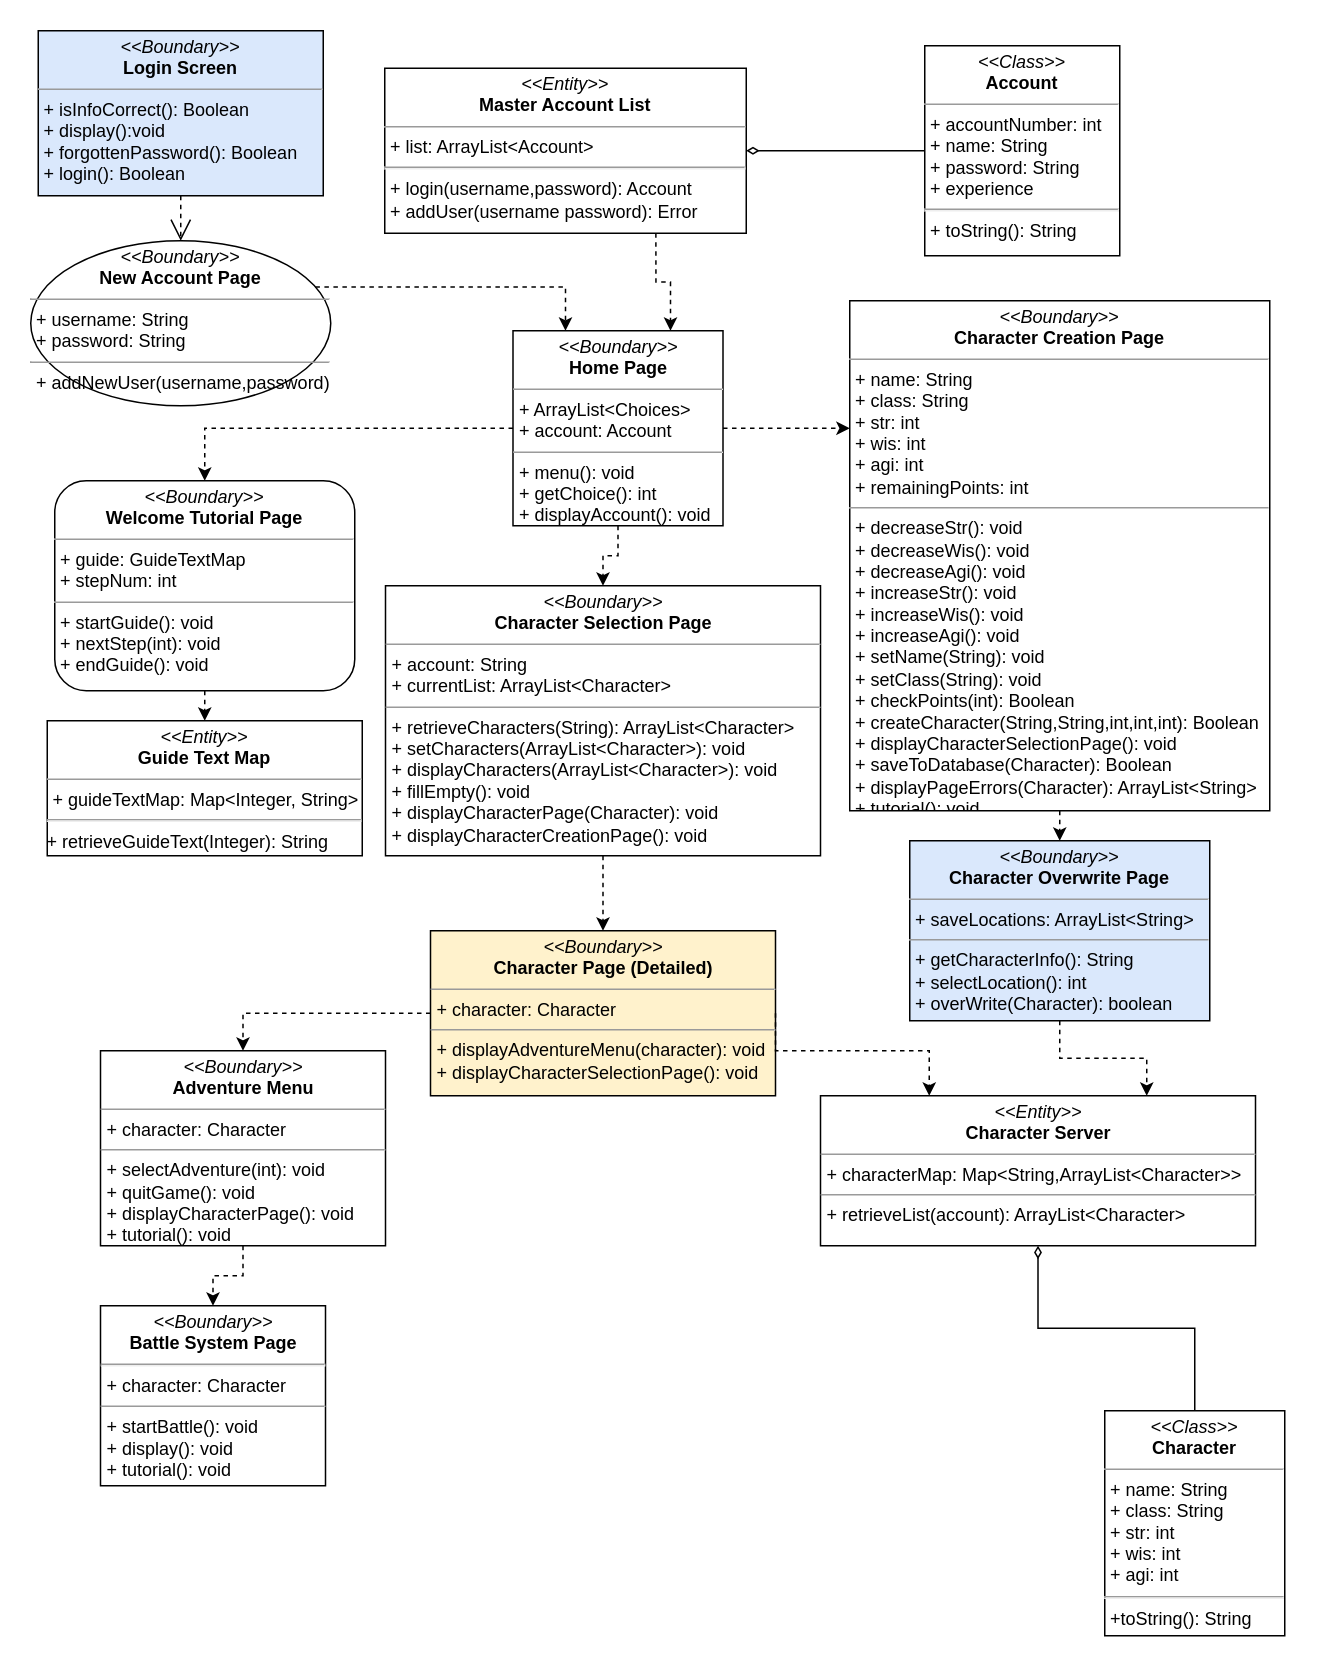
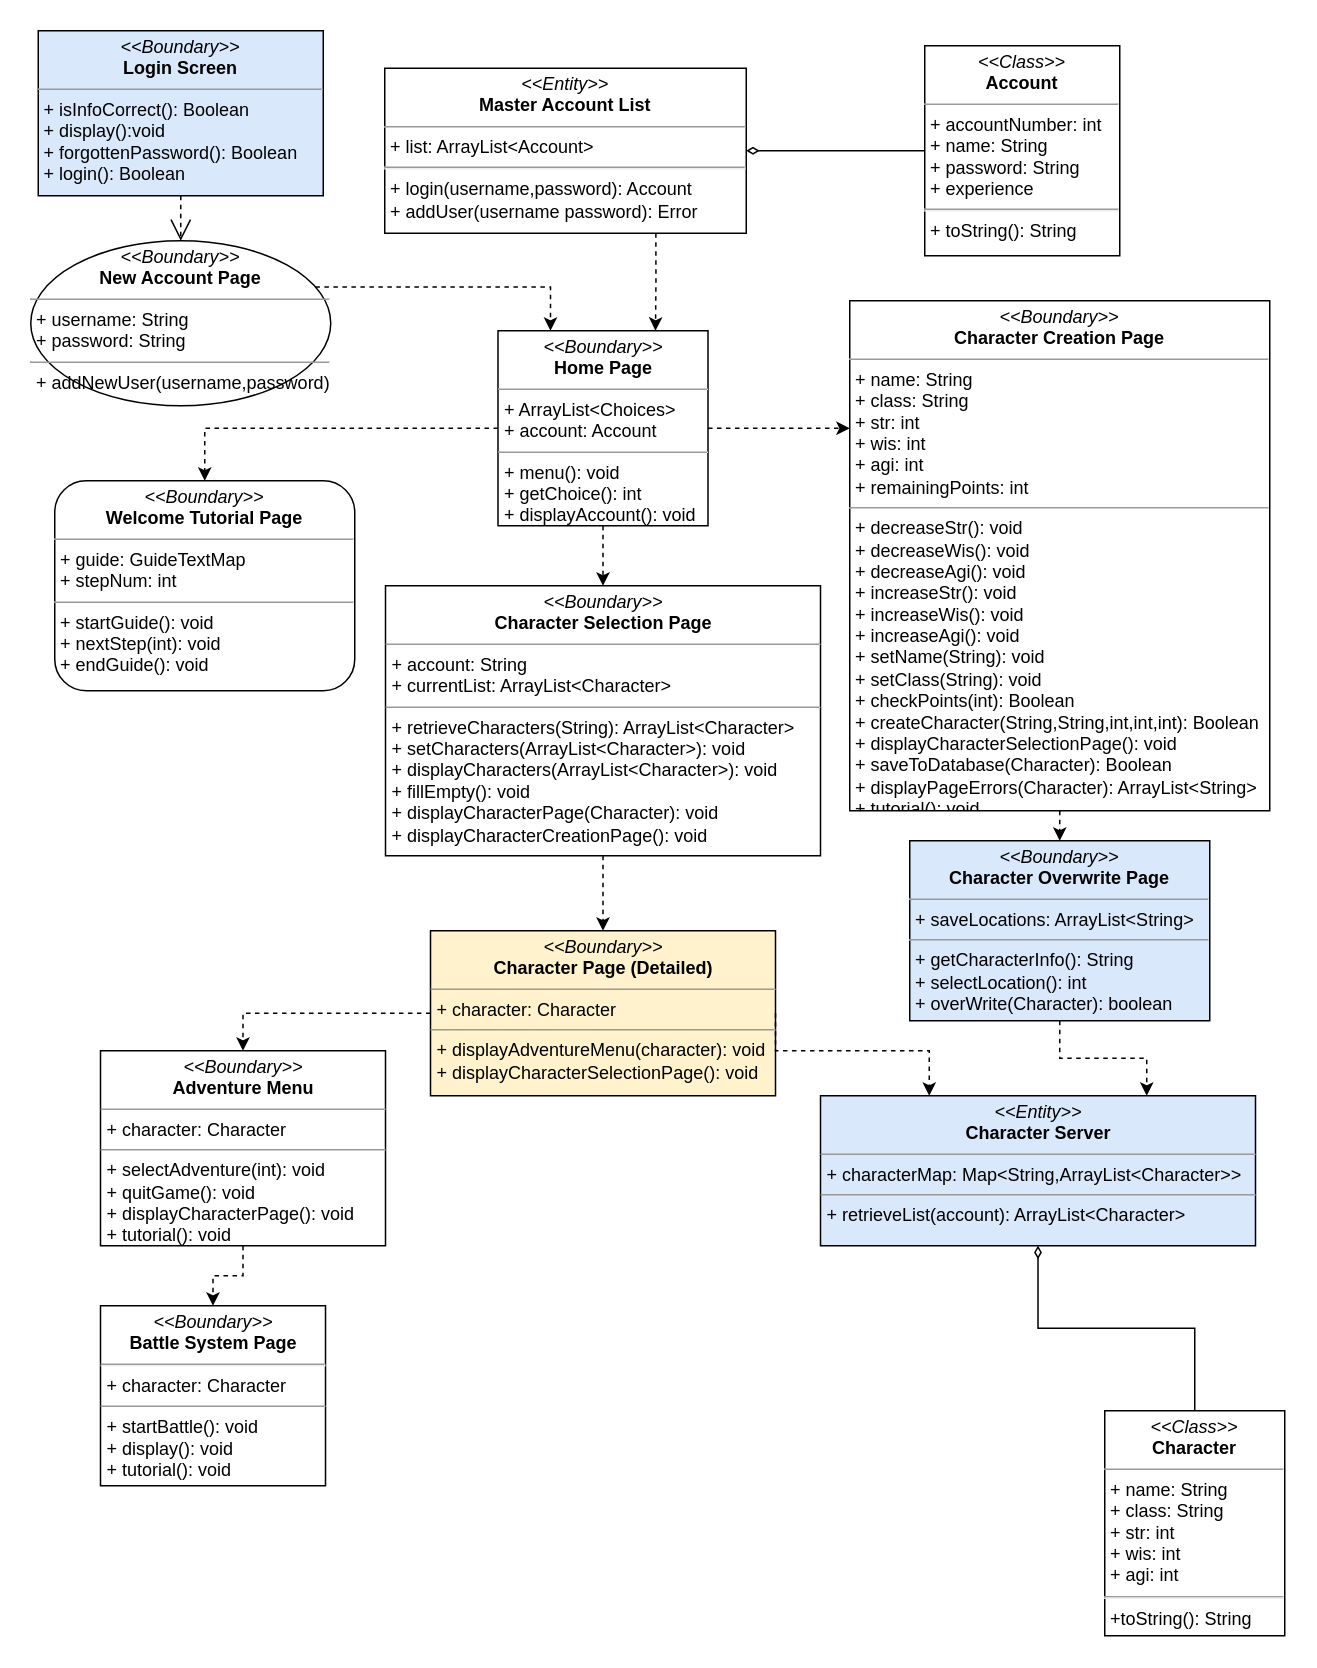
(618, 428) -> (603, 428)
(205, 701) -> none
(205, 788) -> none
(1038, 1171) -> (1038, 1171)
